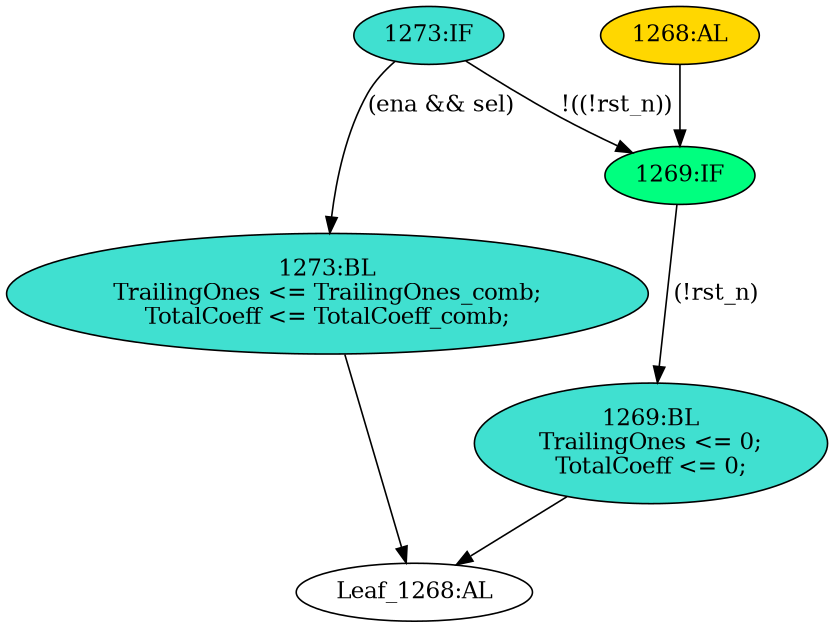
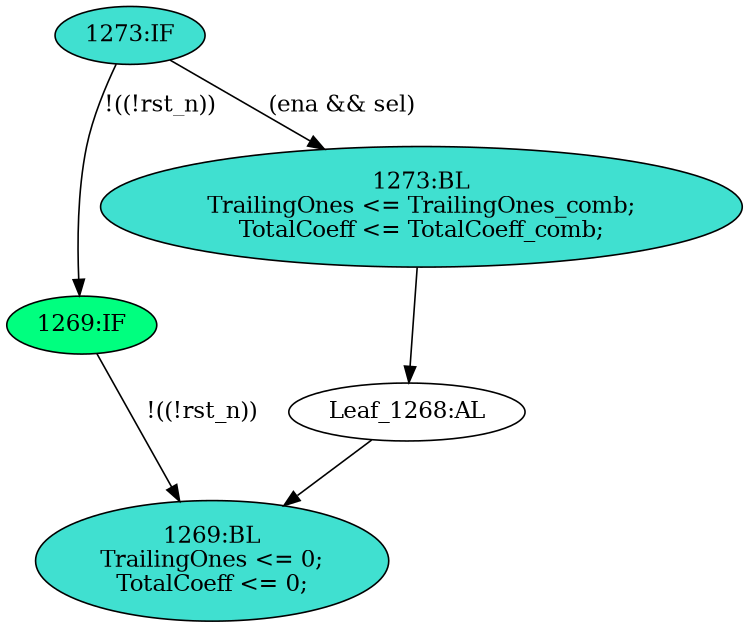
(680, 35) -> none
(716, 294) -> (203, 412)
(519, 526) -> (335, 468)
